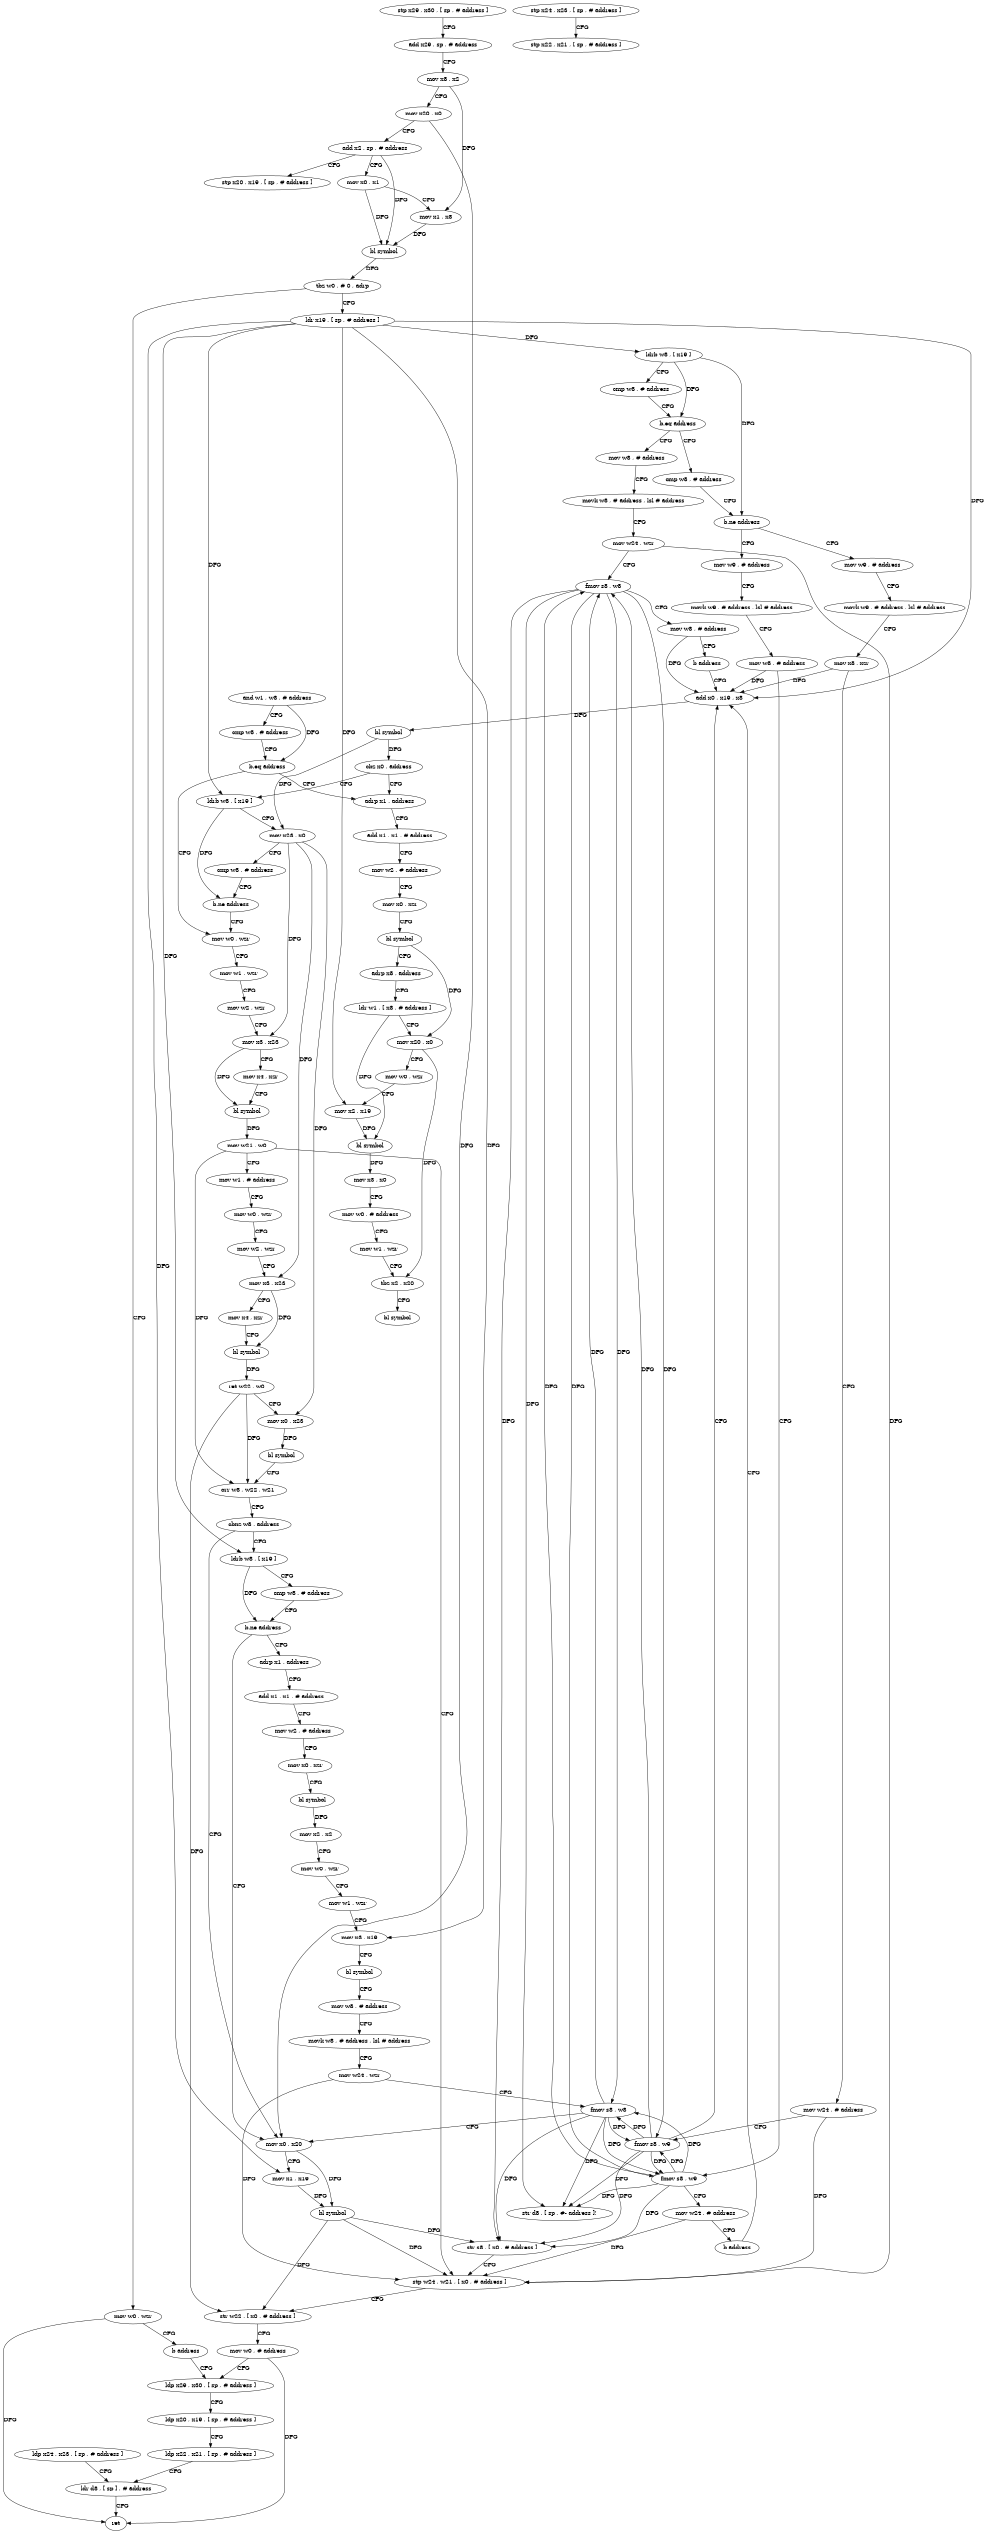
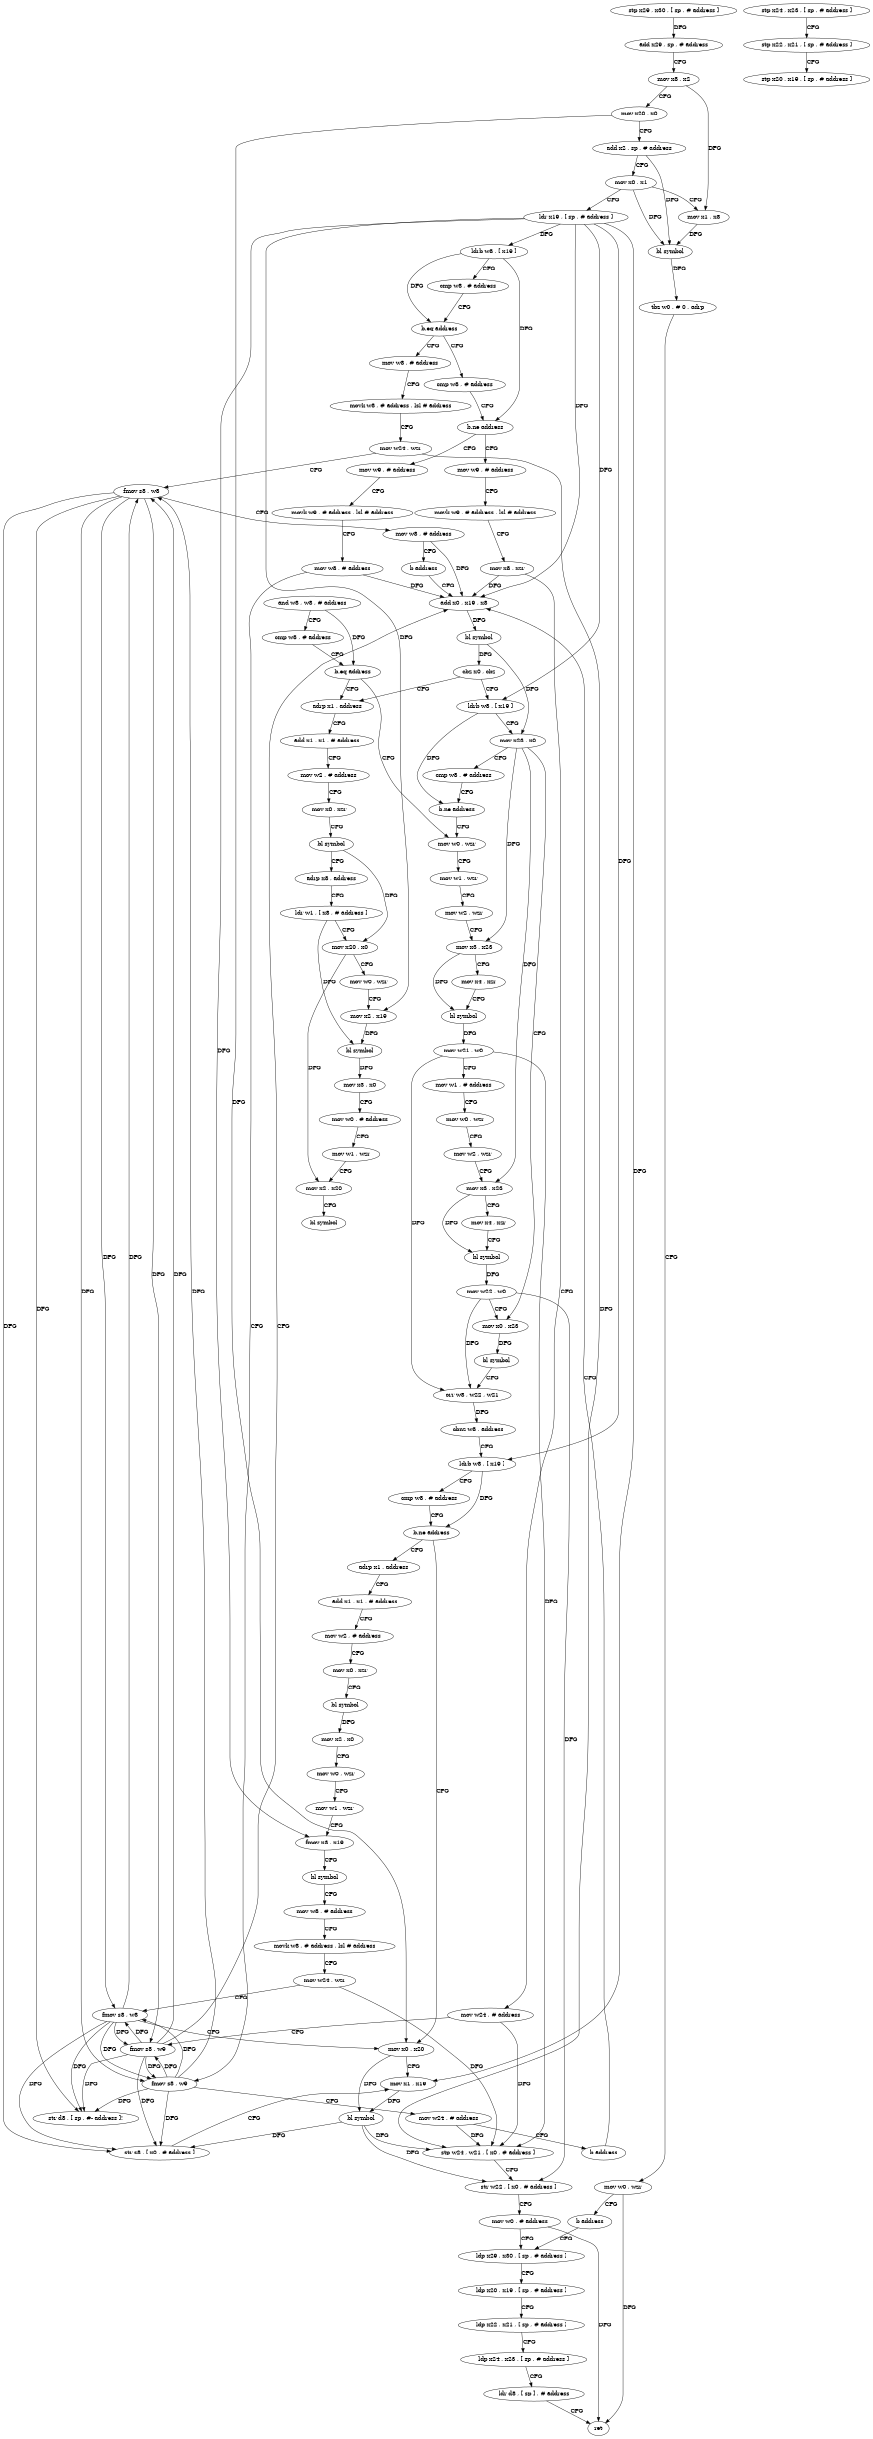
(449, 28) -> (680, 28)
(323, 165) -> (807, 60)
(342, 301) -> (605, 199)
(277, 698) -> (312, 603)
(389, 767) -> (479, 672)
(321, 1129) -> (540, 1034)
(397, 1284) -> (324, 1189)
(247, 1387) -> (486, 1292)
(258, 1508) -> (482, 1413)
(447, 1714) -> (551, 1602)
(209, 1833) -> none
(316, 1835) -> (338, 1740)
(359, 1938) -> (325, 1843)
(482, 2264) -> (275, 2103)
(165, 2471) -> (522, 2340)
